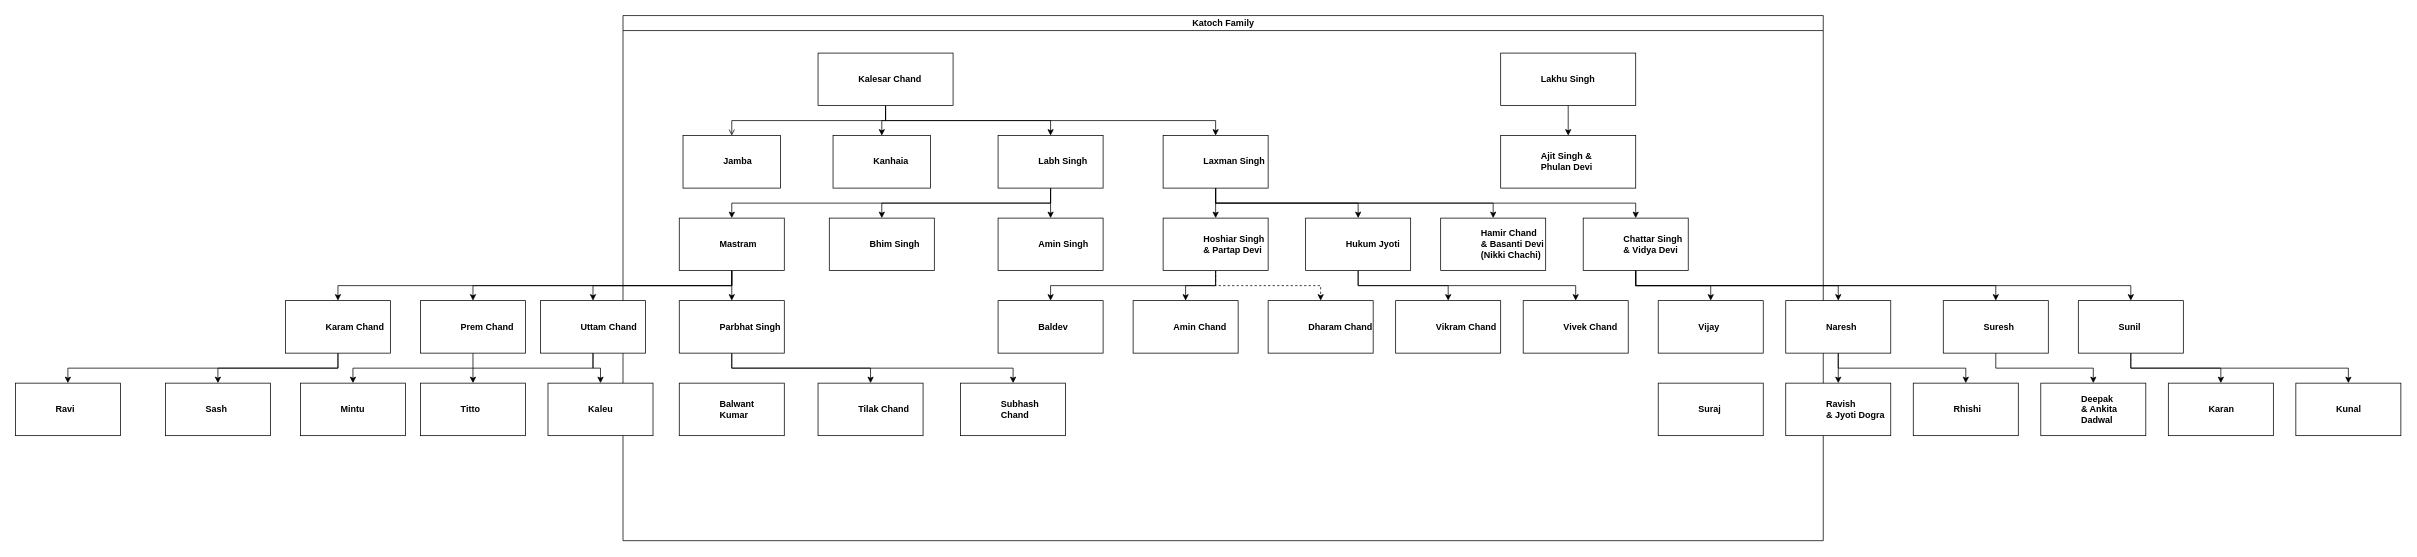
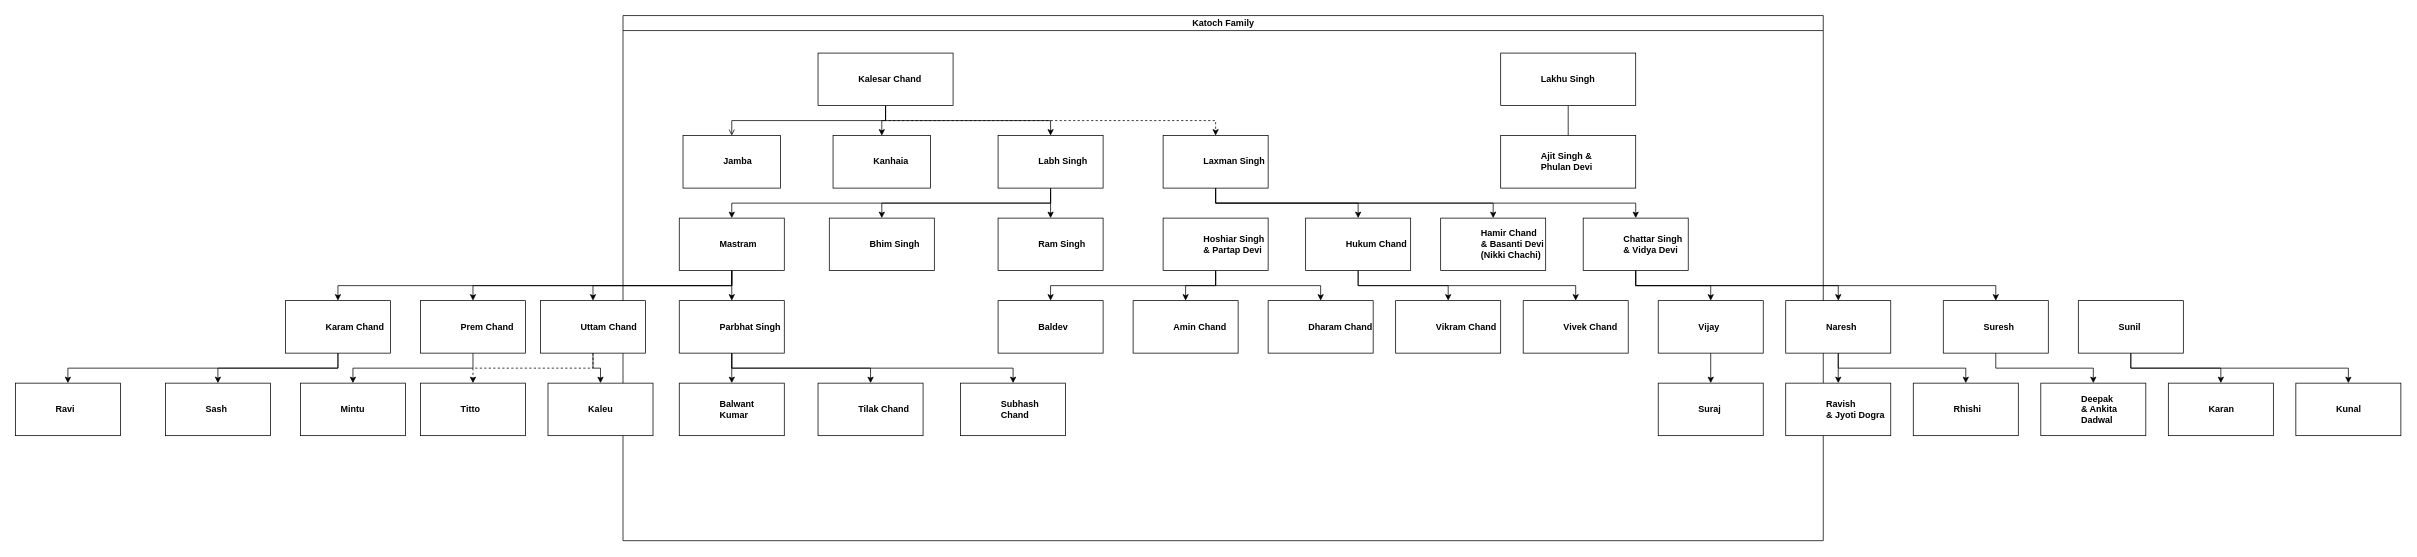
(1138, 120) -> (1138, 120)
(1568, 129) -> (1568, 131)
(1215, 208) -> none
(1060, 244) -> (1059, 244)
(1371, 244) -> (1372, 244)
(1273, 285) -> (1273, 285)
(2068, 285) -> none
none -> (1710, 365)
(527, 368) -> (527, 368)
none -> (732, 373)
